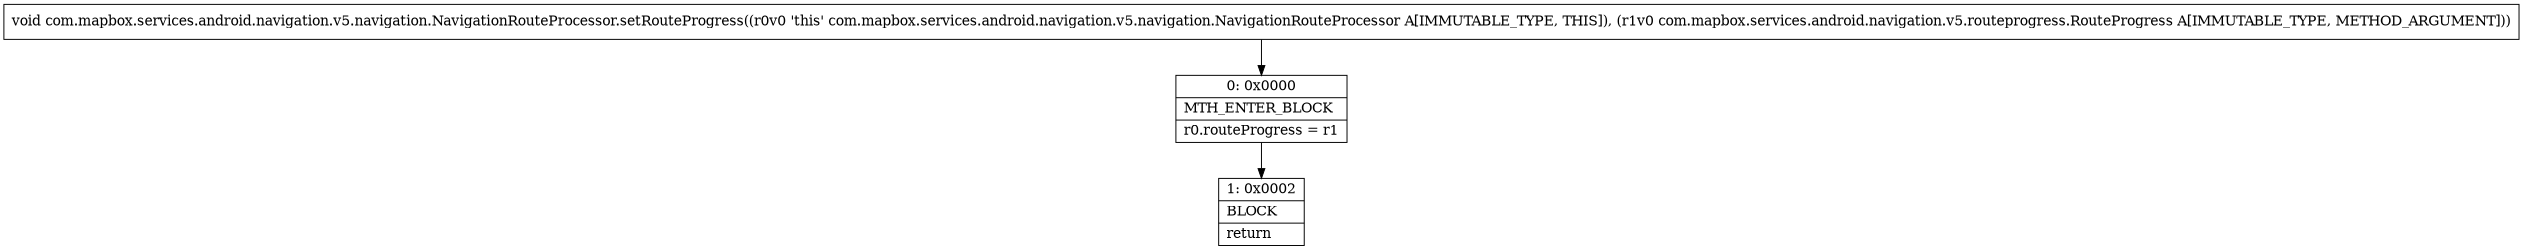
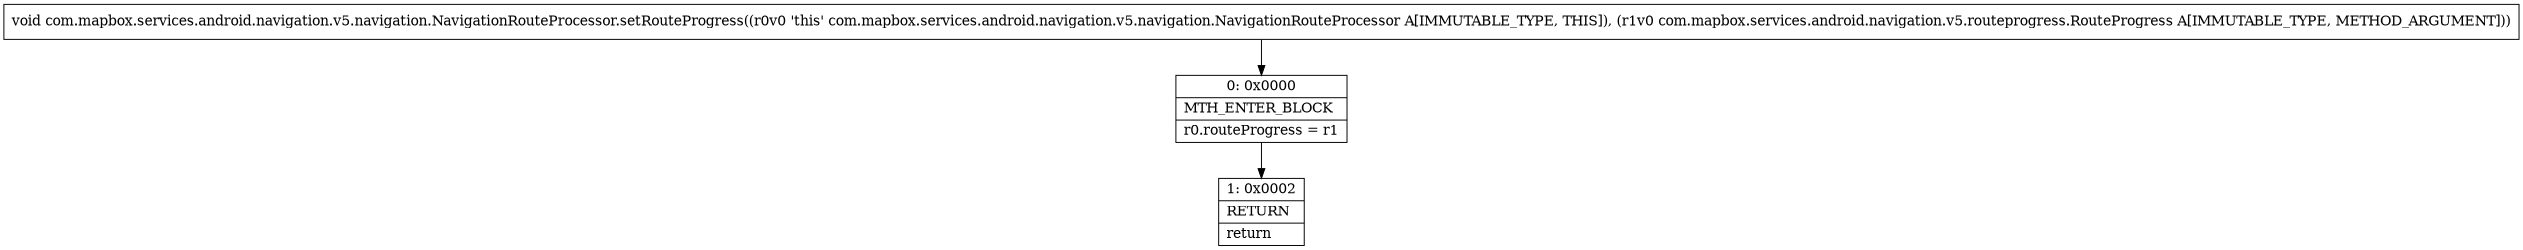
(1252, 211) -> (1258, 211)
